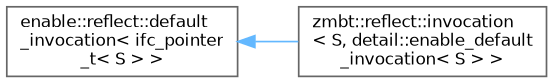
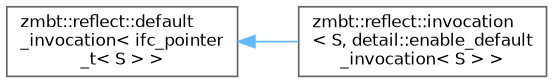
(122, 42) -> (122, 42)
